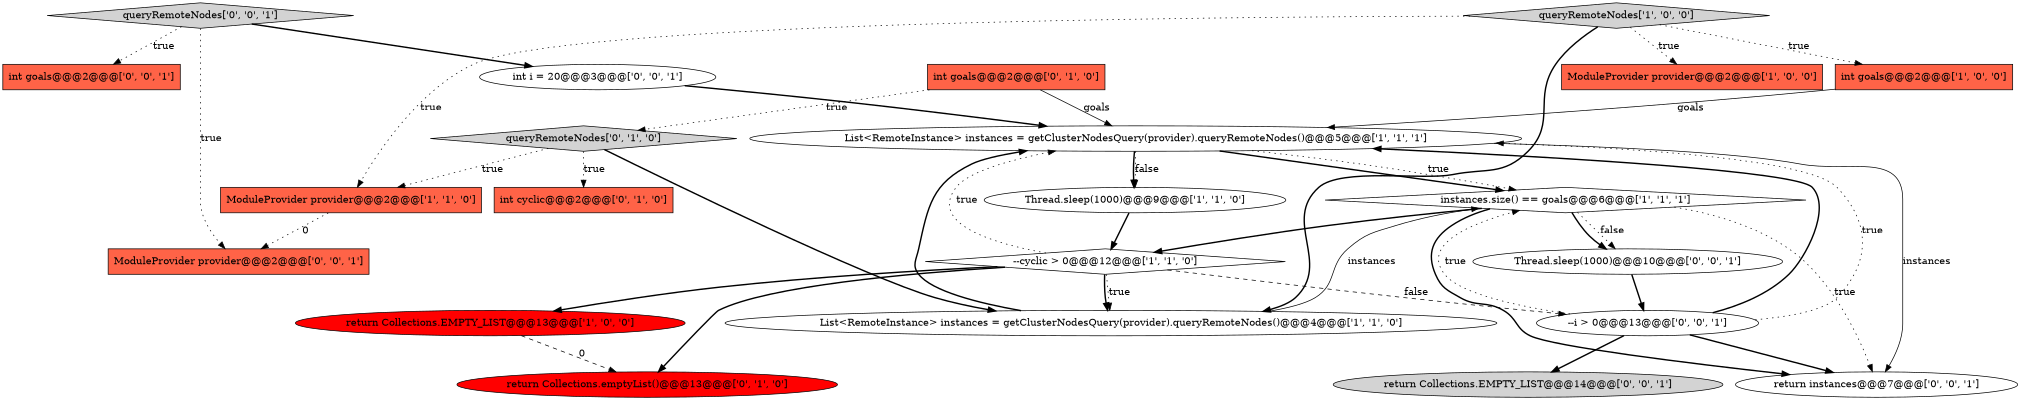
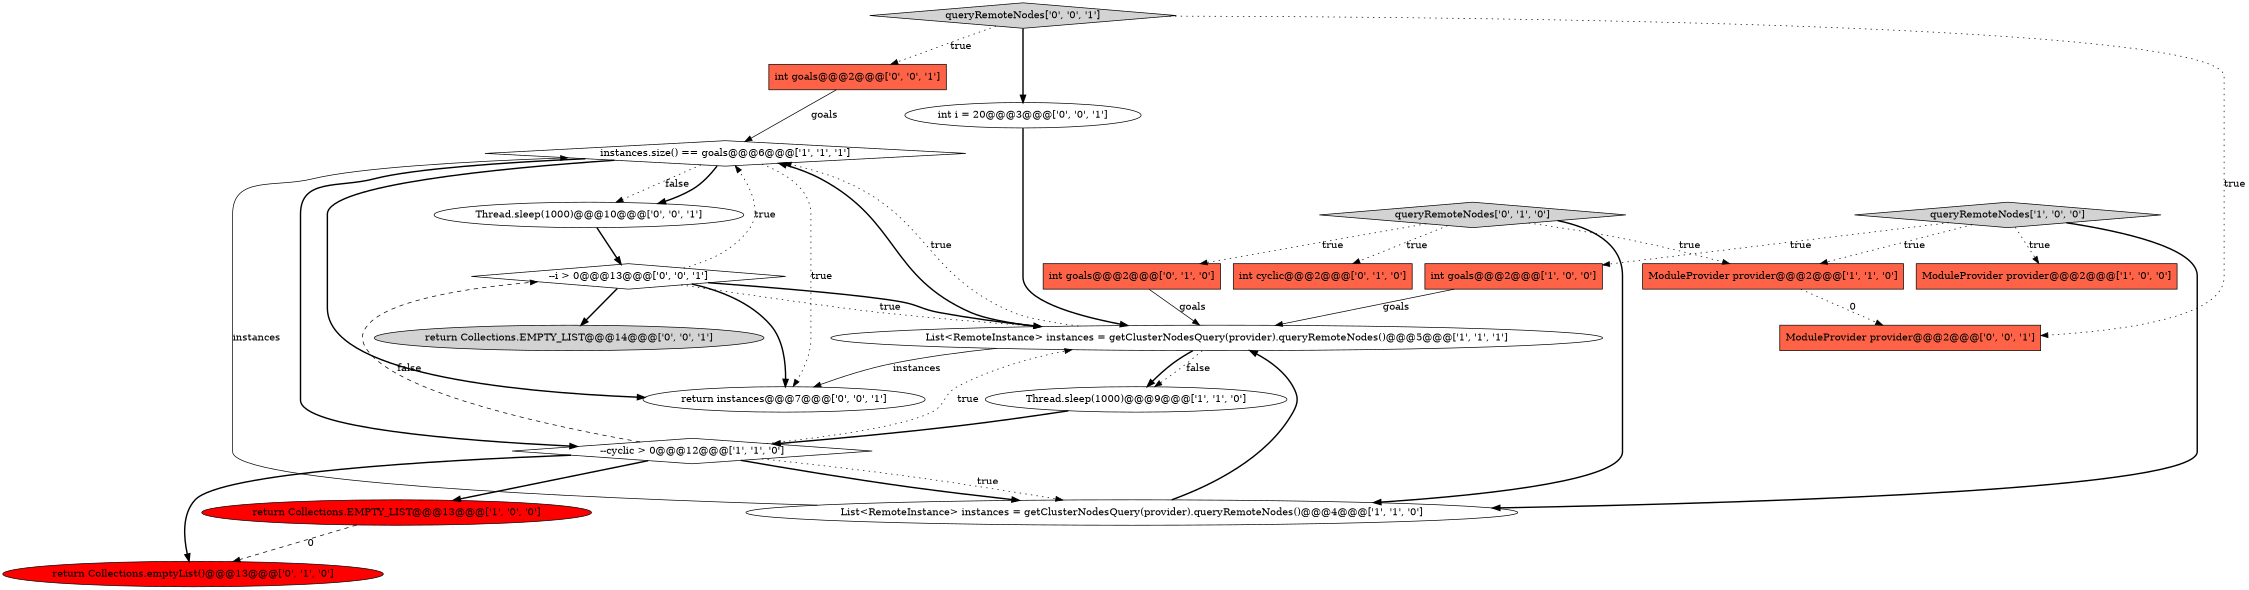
(787, 110) -> (1317, 243)
none -> (794, 114)
(1648, 323) -> (629, 276)
